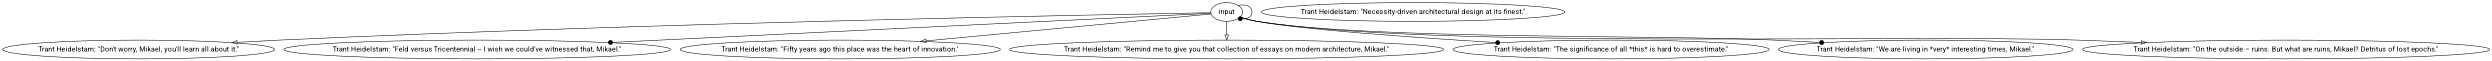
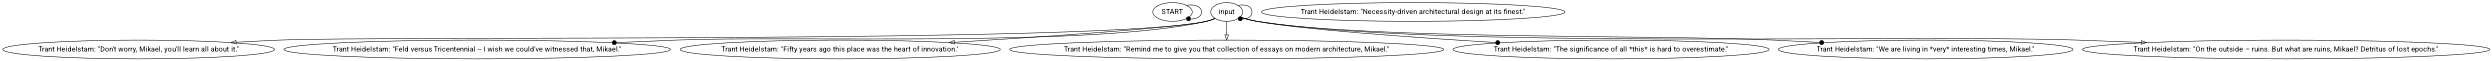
none -> (1173, 12)
